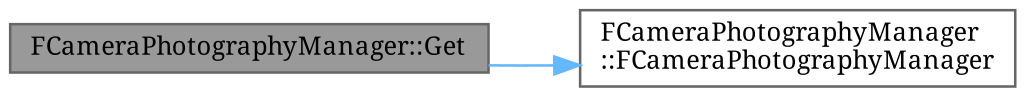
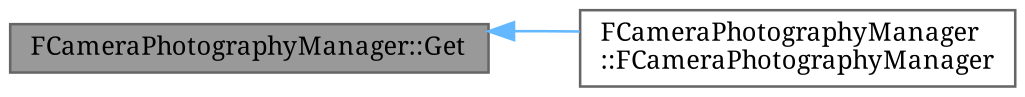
(521, 66) -> (547, 31)
